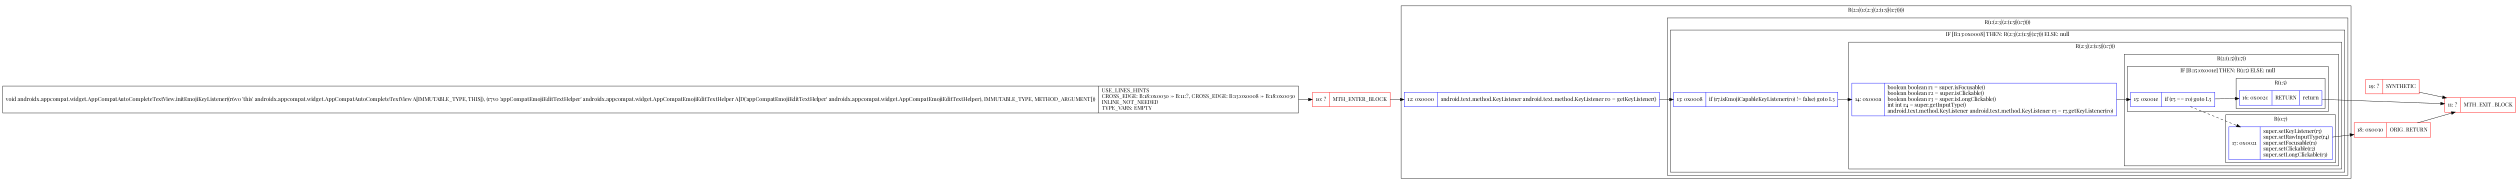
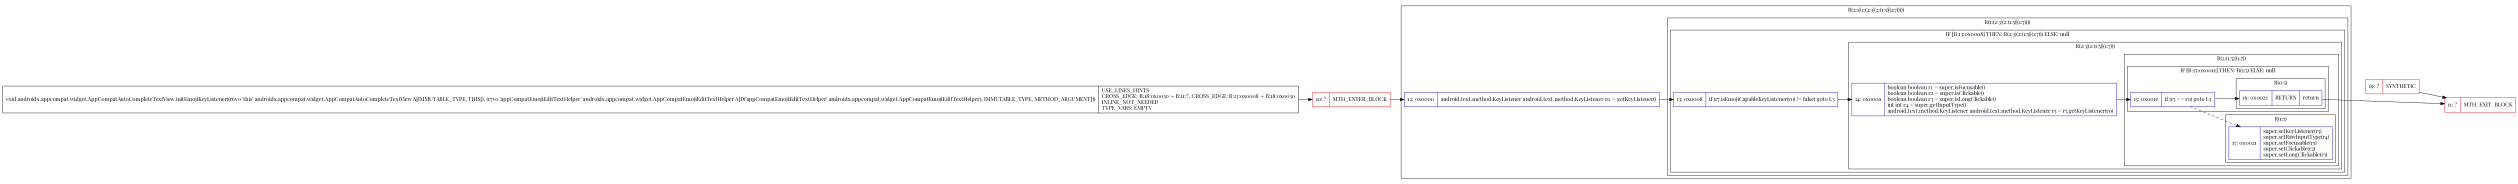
(2281, 83) -> (2281, 83)
(2281, 119) -> (2281, 119)
(2392, 130) -> none
